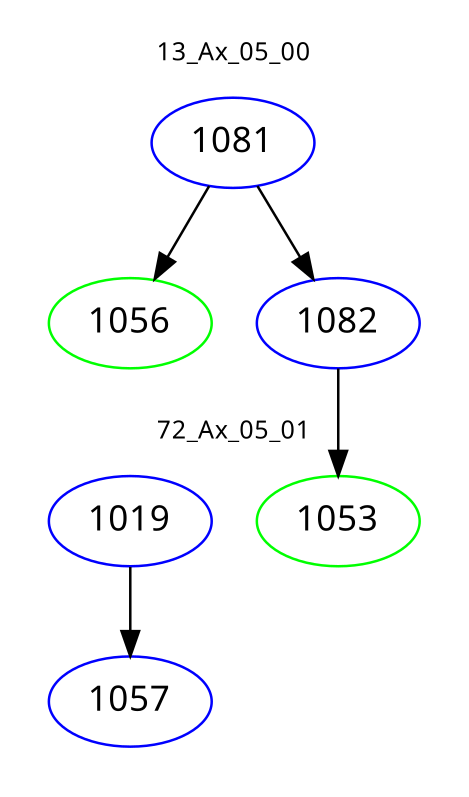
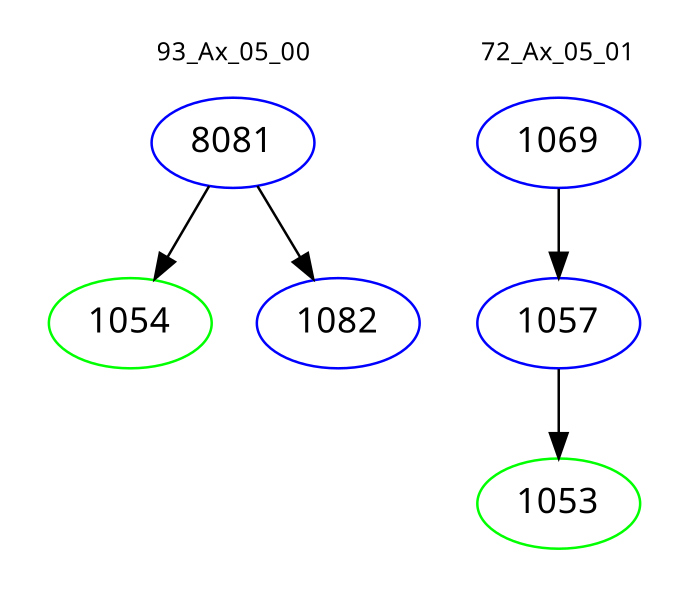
(234, 54) -> (234, 54)
(233, 143) -> (233, 143)
(130, 323) -> (130, 323)
(338, 424) -> (559, 401)
(130, 521) -> (559, 143)
